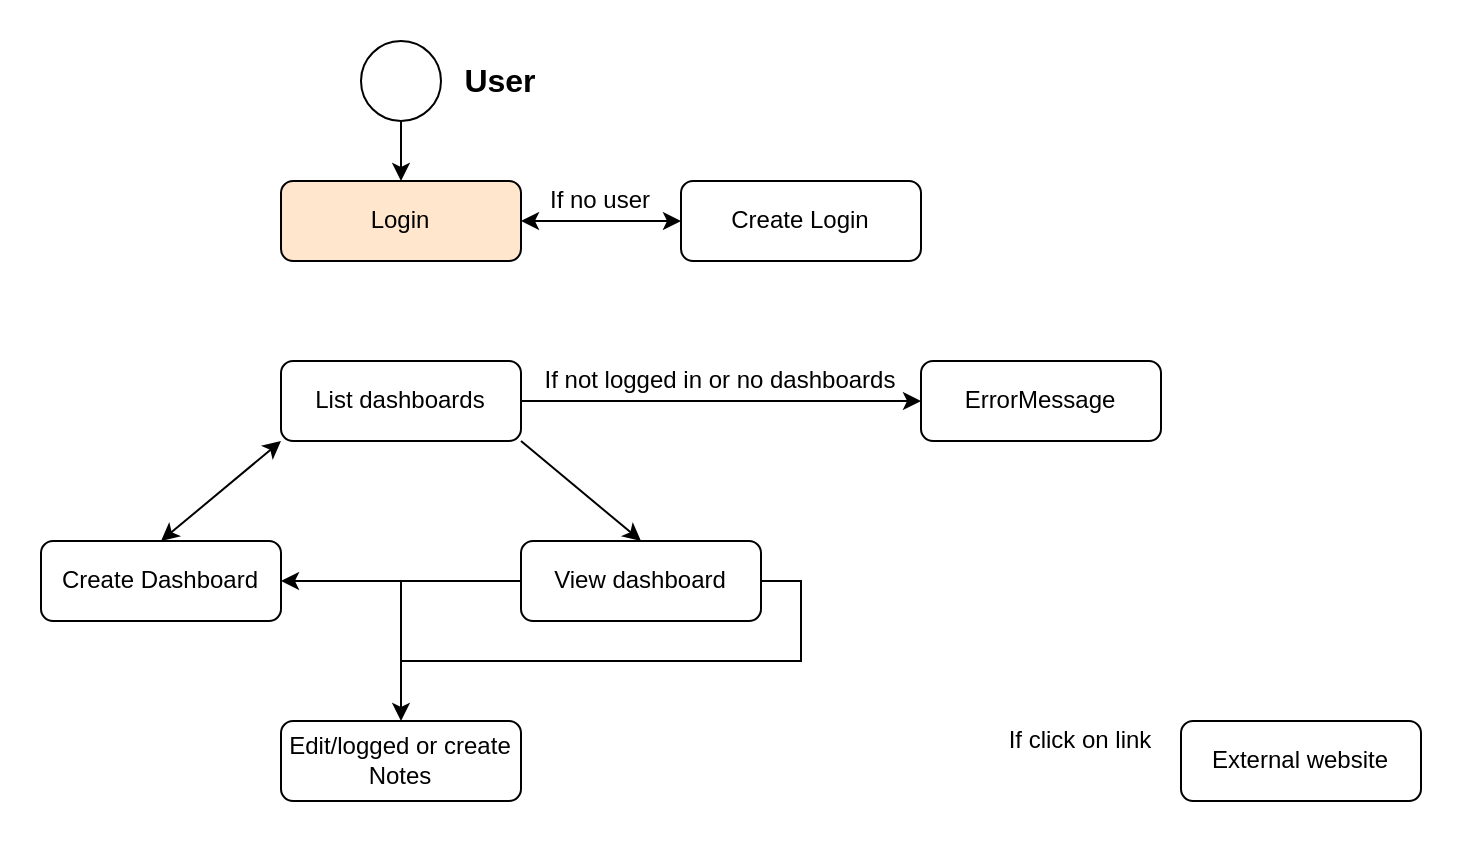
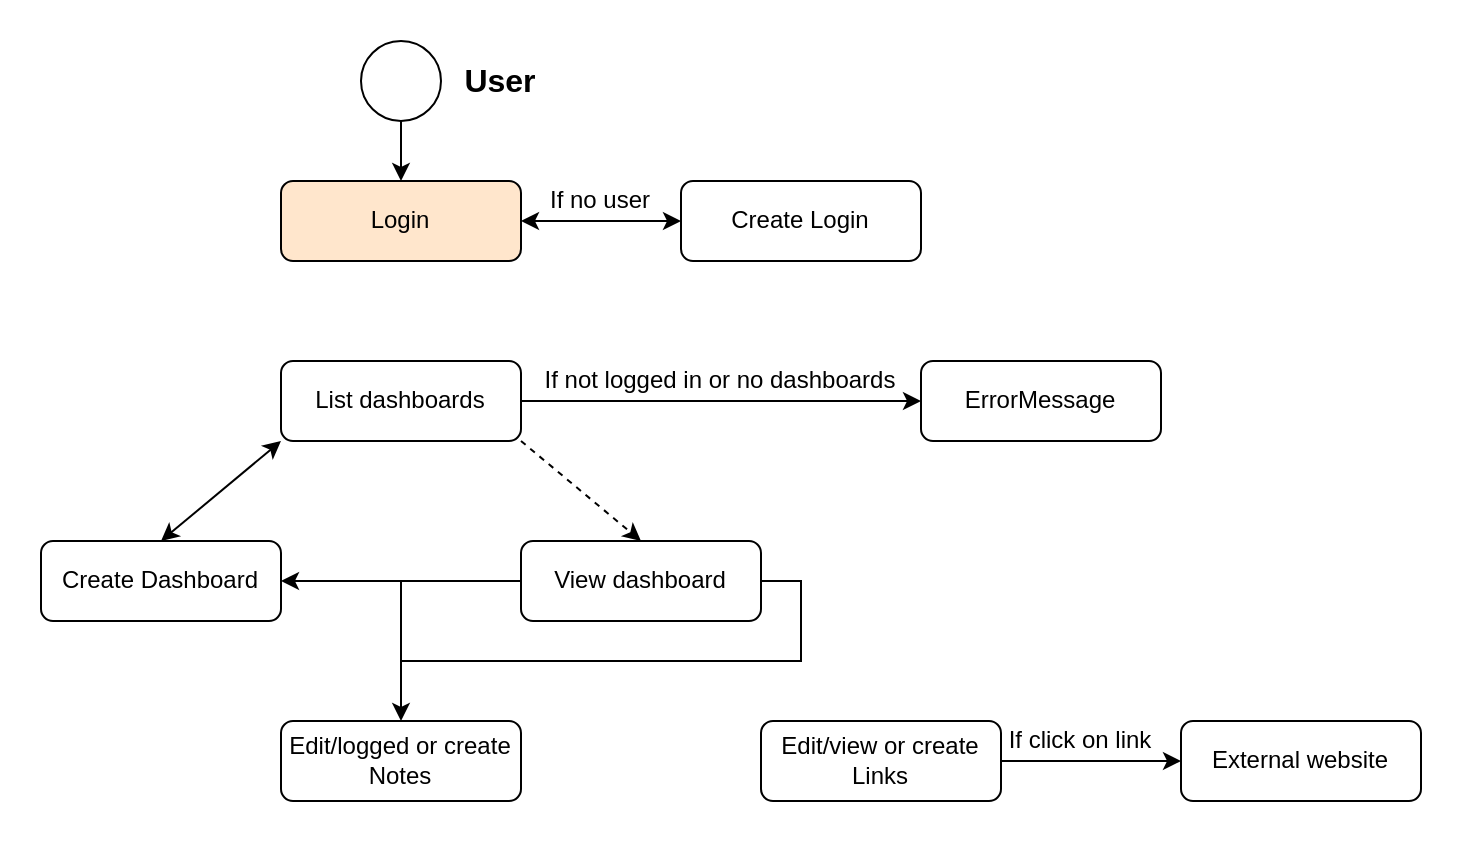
(577, 488) -> (577, 488)
none -> (881, 761)
none -> (1084, 761)
